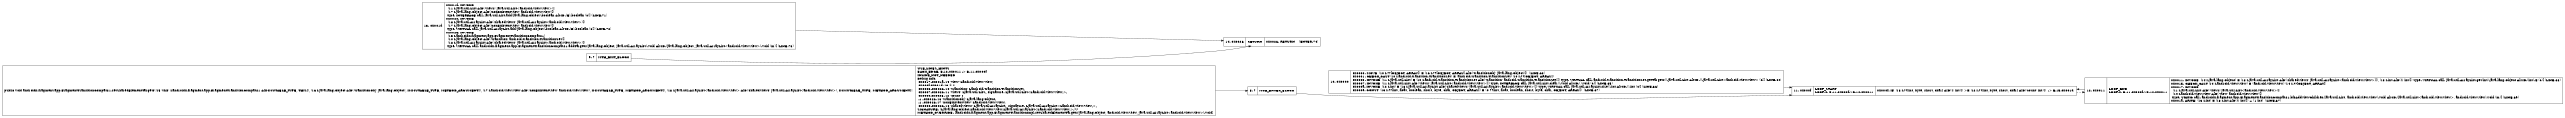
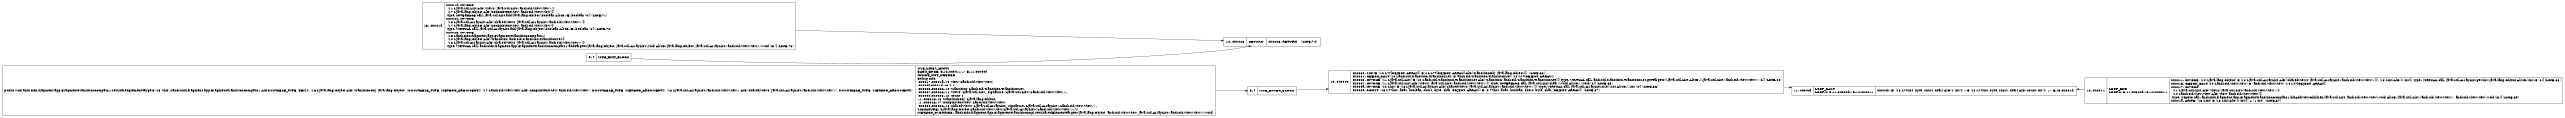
(1292, 42) -> (1293, 42)
(1826, 89) -> (1825, 89)
(2080, 92) -> none
(1543, 100) -> (1311, 90)
